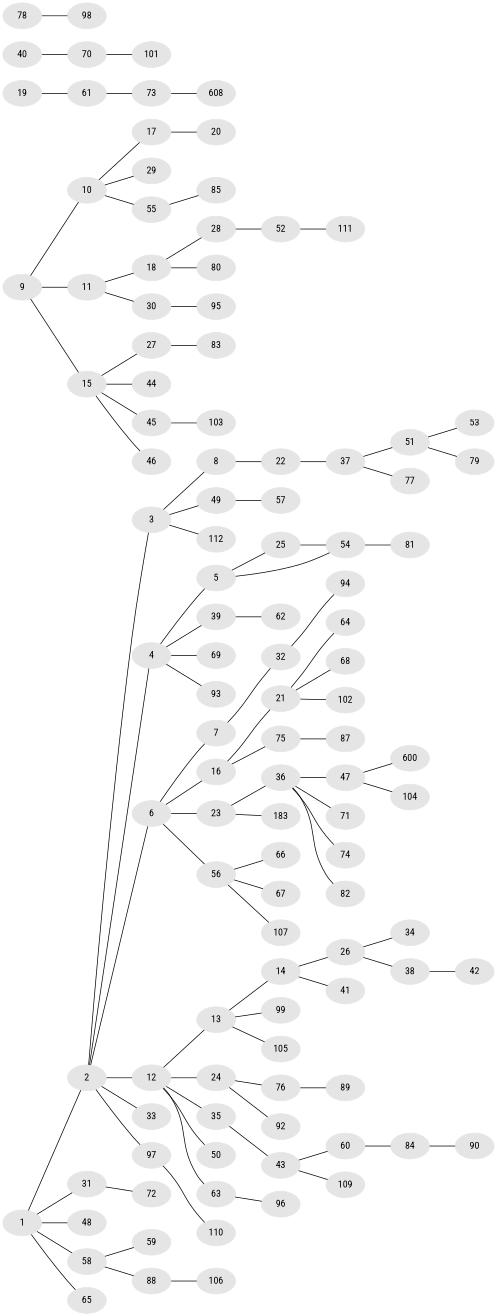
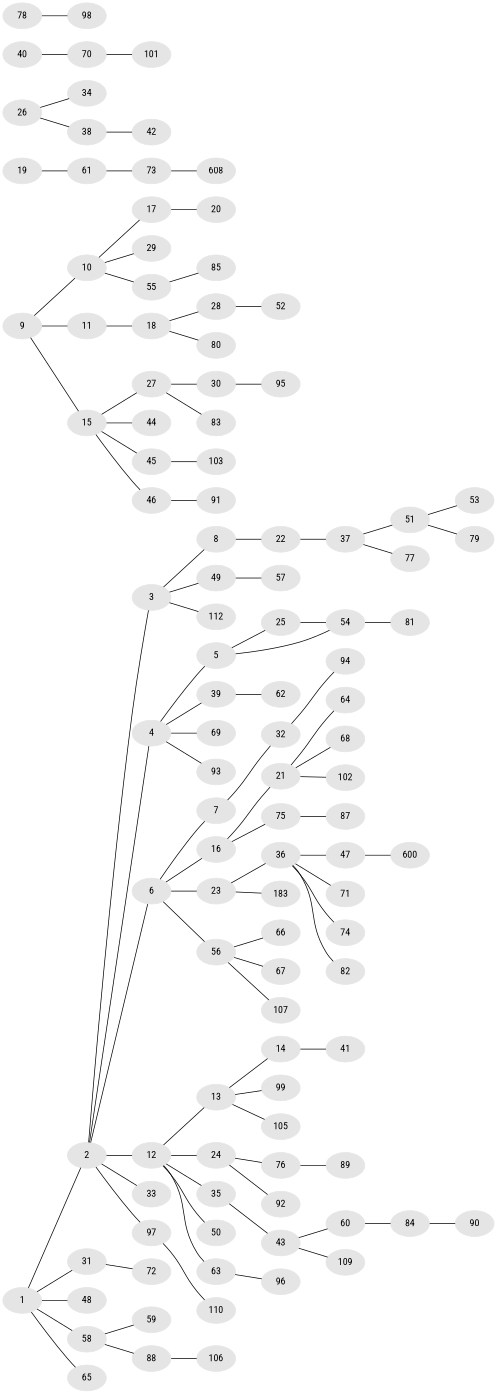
(345, 229) -> none
(119, 297) -> (184, 384)
none -> (216, 500)
(410, 797) -> none
(313, 962) -> none
